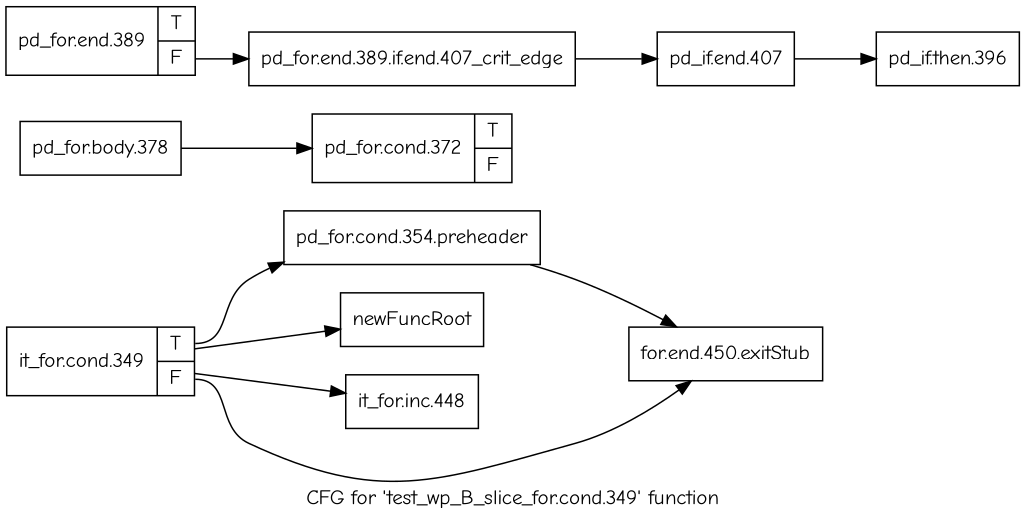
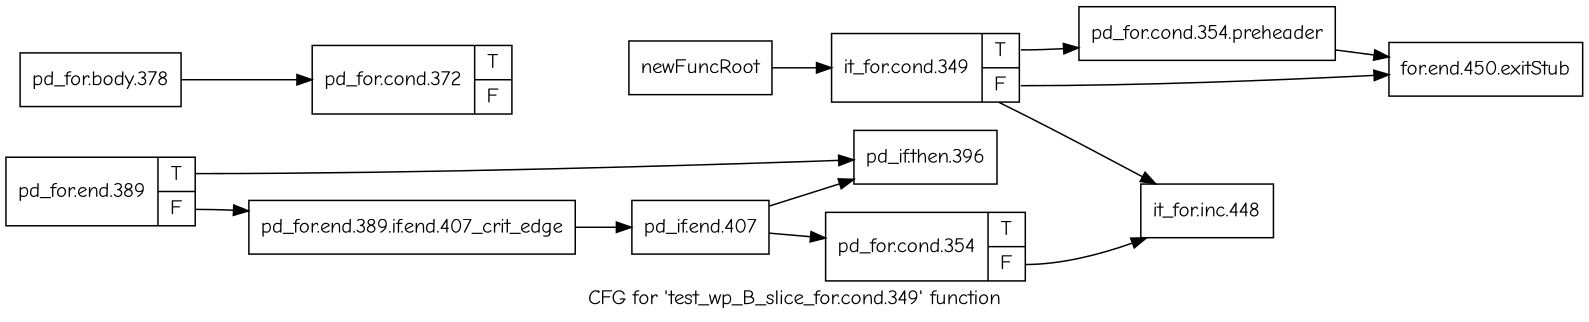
none -> (517, 170)
none -> (925, 247)
(260, 340) -> (794, 68)
